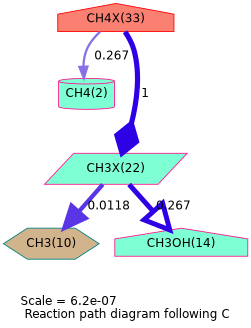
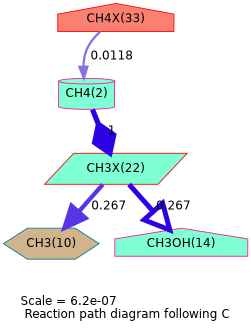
(110, 56) -> (110, 56)
(137, 77) -> (95, 117)
(116, 169) -> (116, 169)
(107, 206) -> (107, 206)
